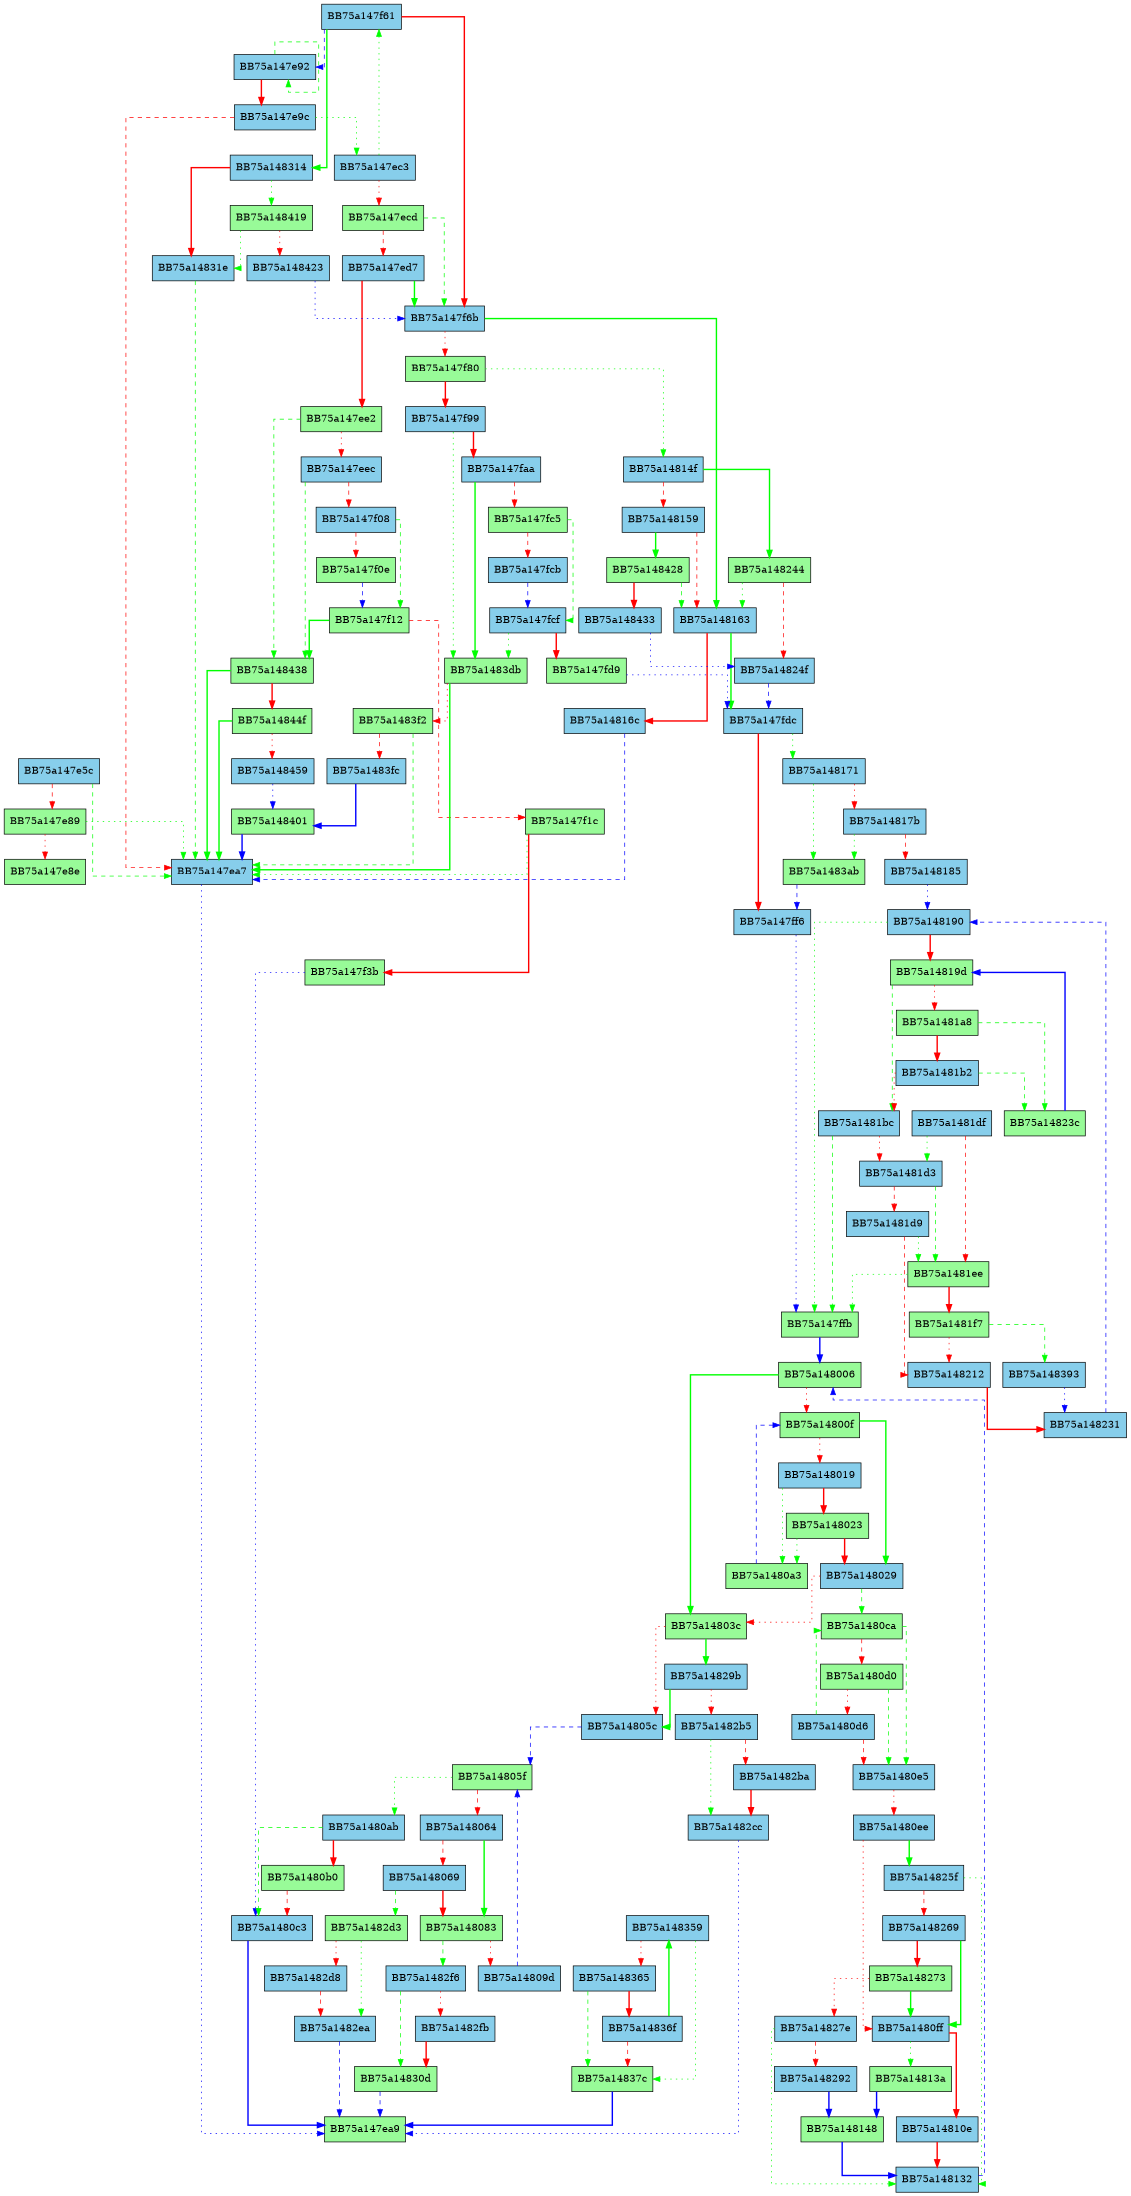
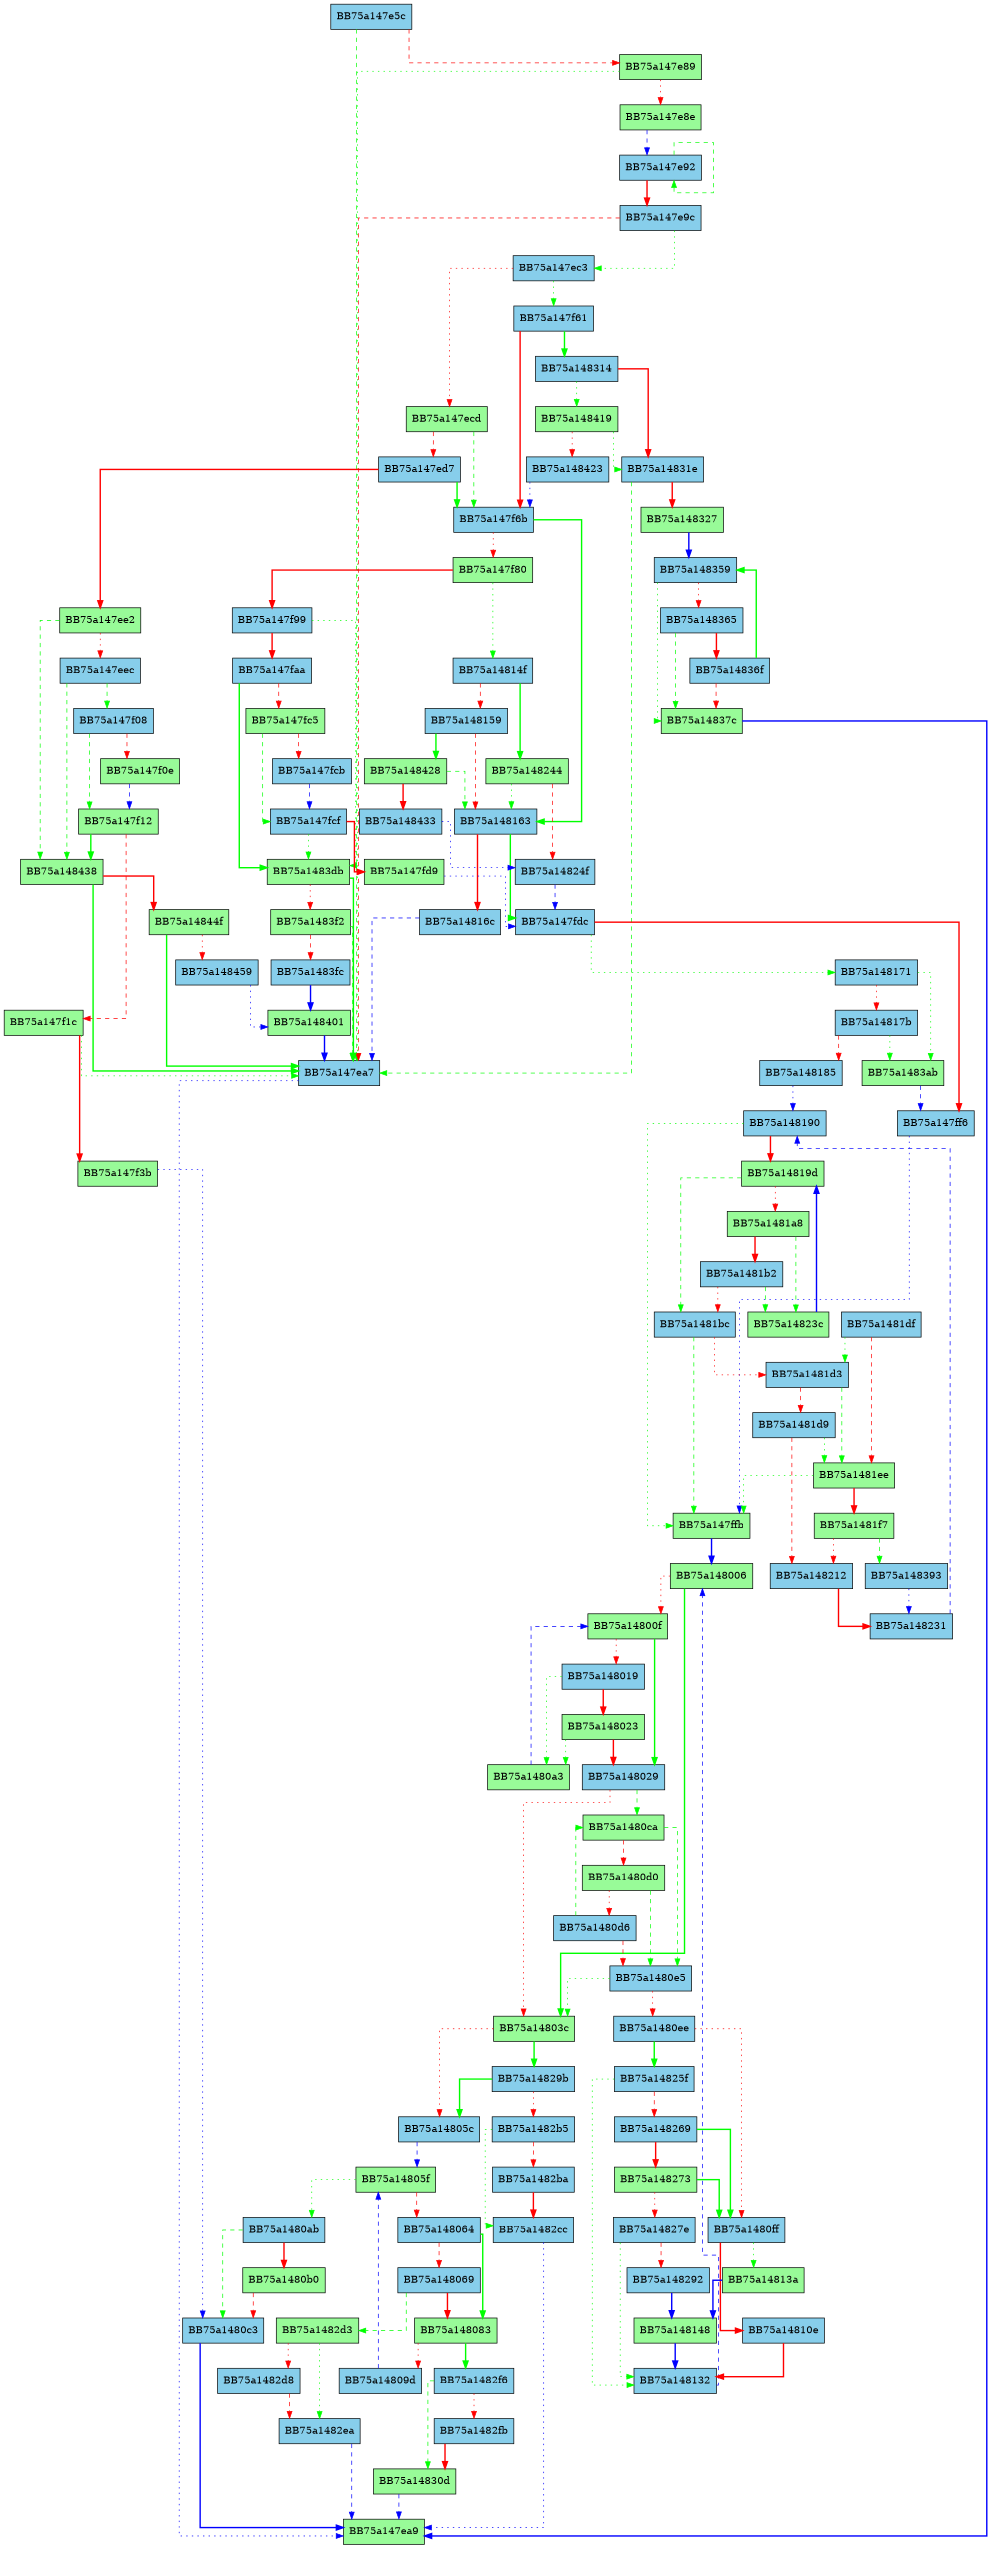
(324, 49) -> (647, 139)
(349, 491) -> (107, 692)
none -> (682, 520)
(443, 1950) -> (466, 2352)
none -> (573, 1978)
